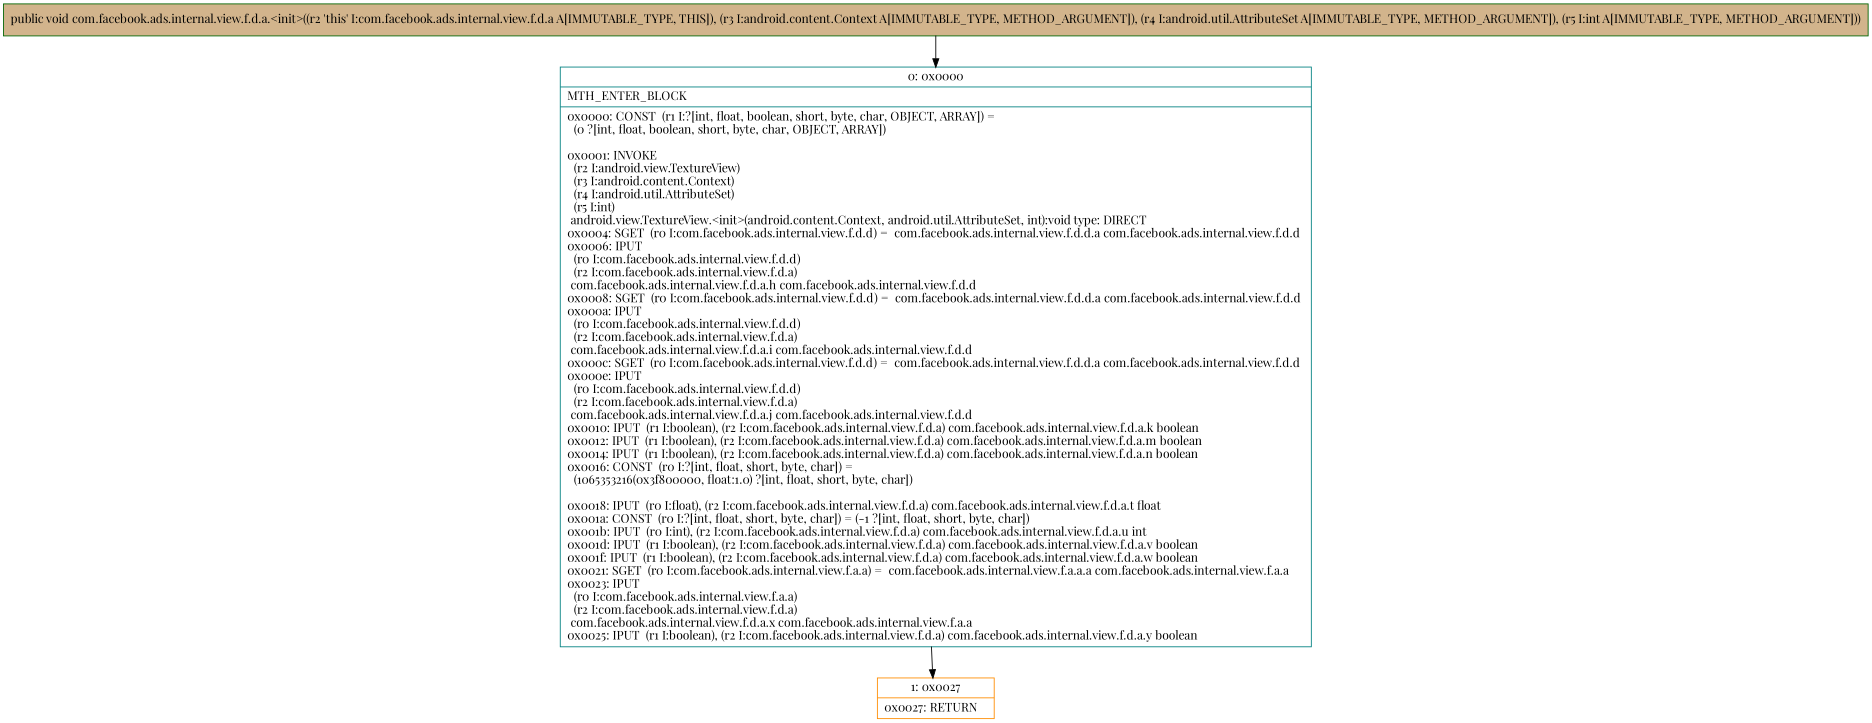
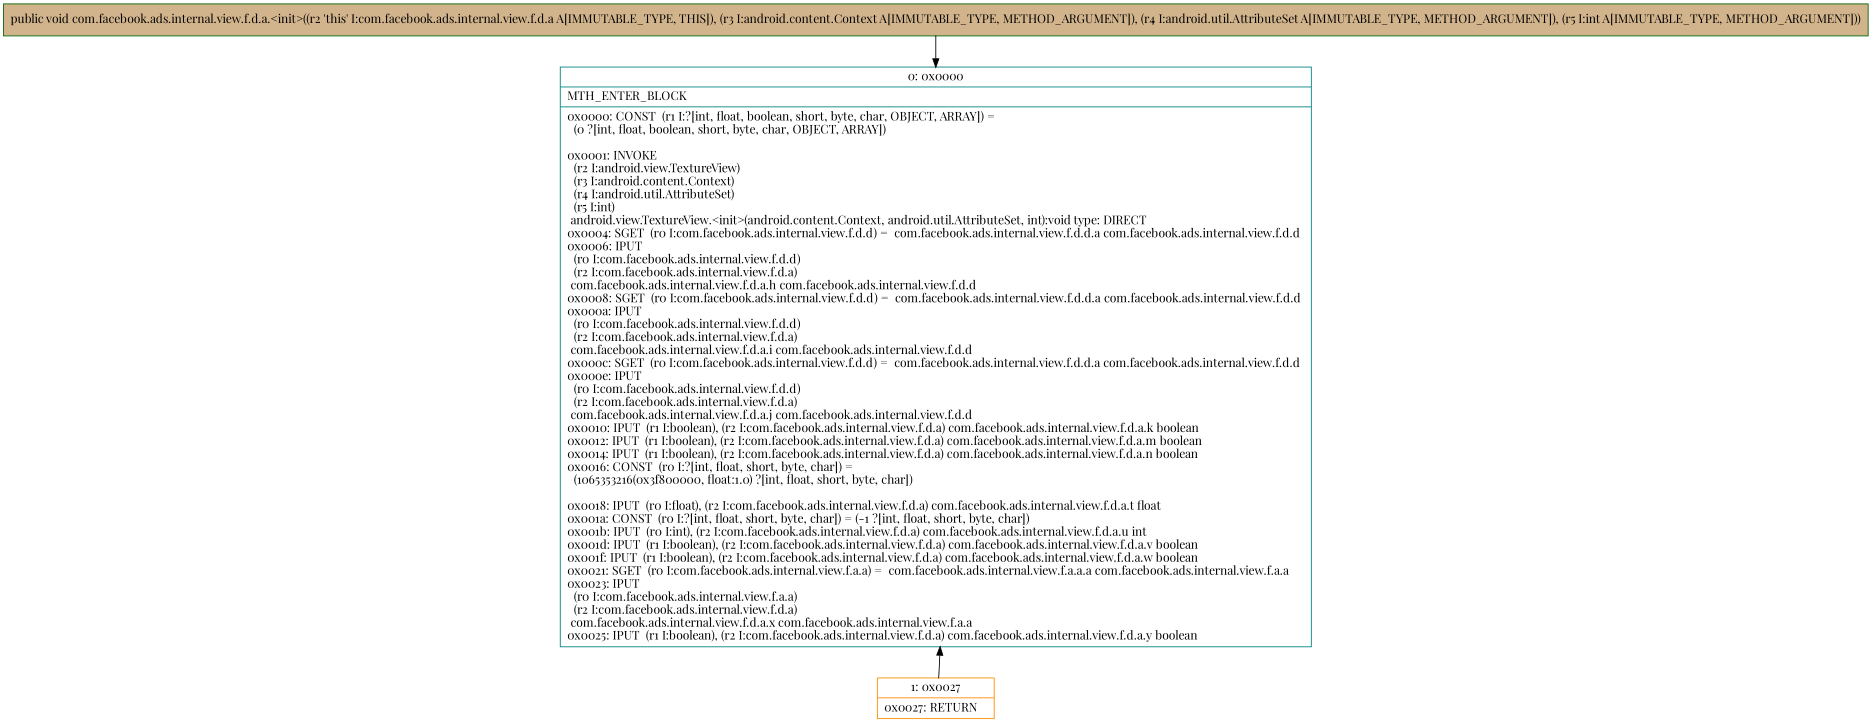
(932, 658) -> (939, 667)
